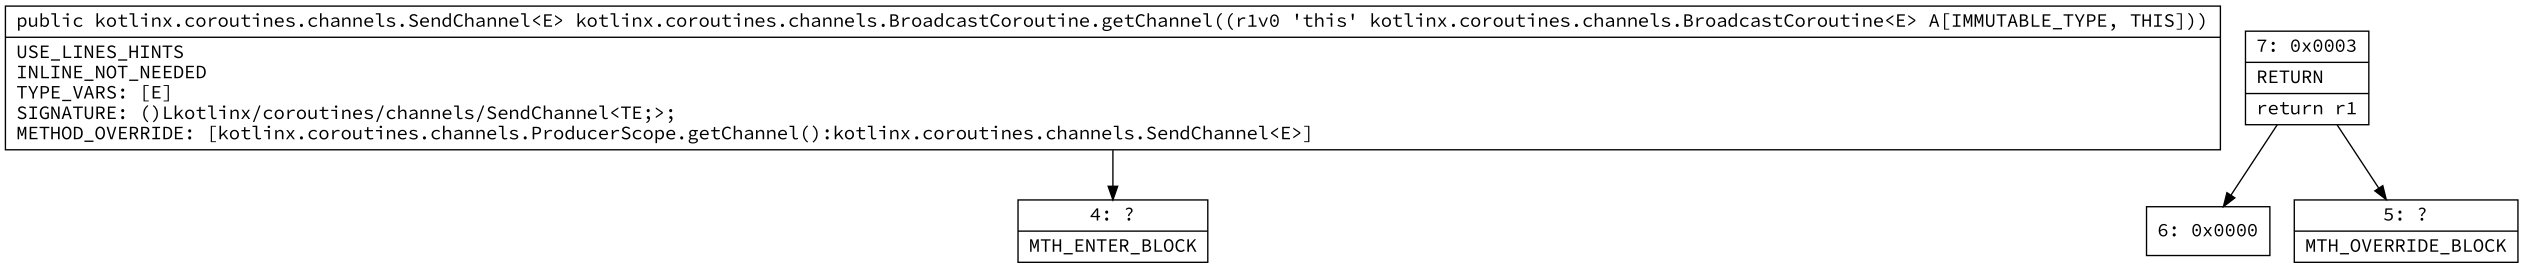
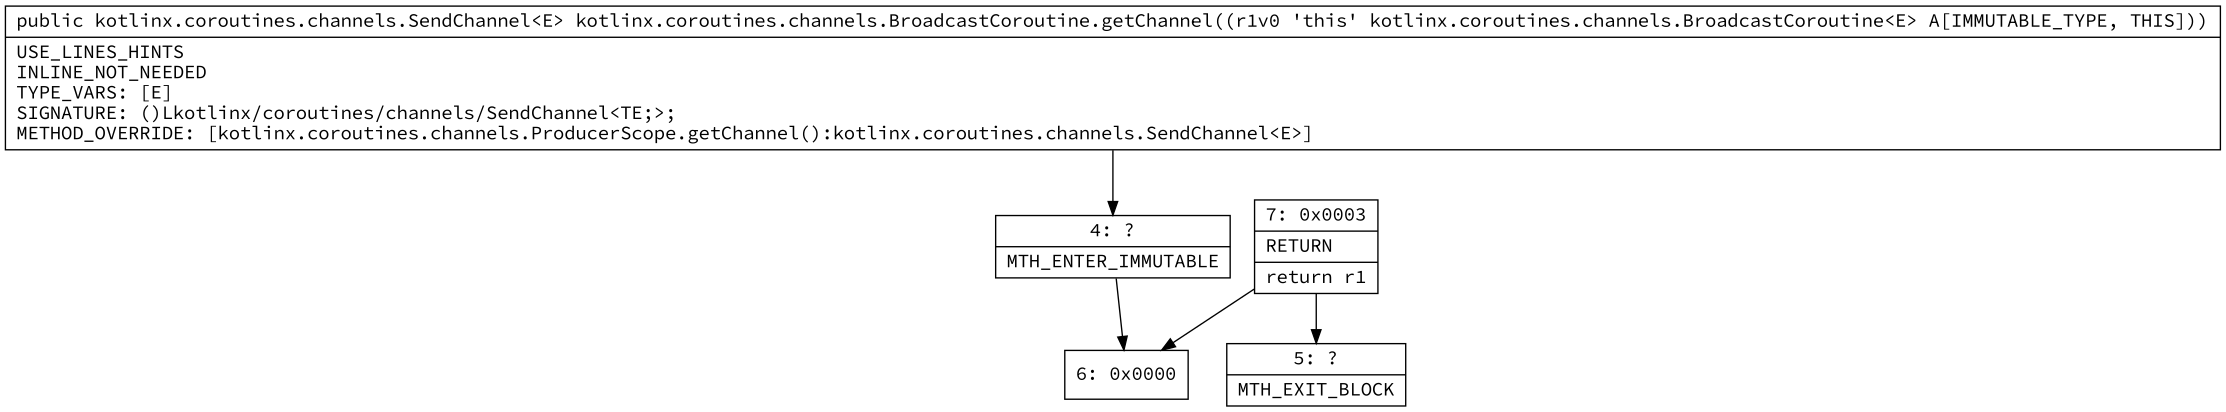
(1113, 246) -> (1113, 262)
(2406, 246) -> (1316, 390)
none -> (1119, 307)
